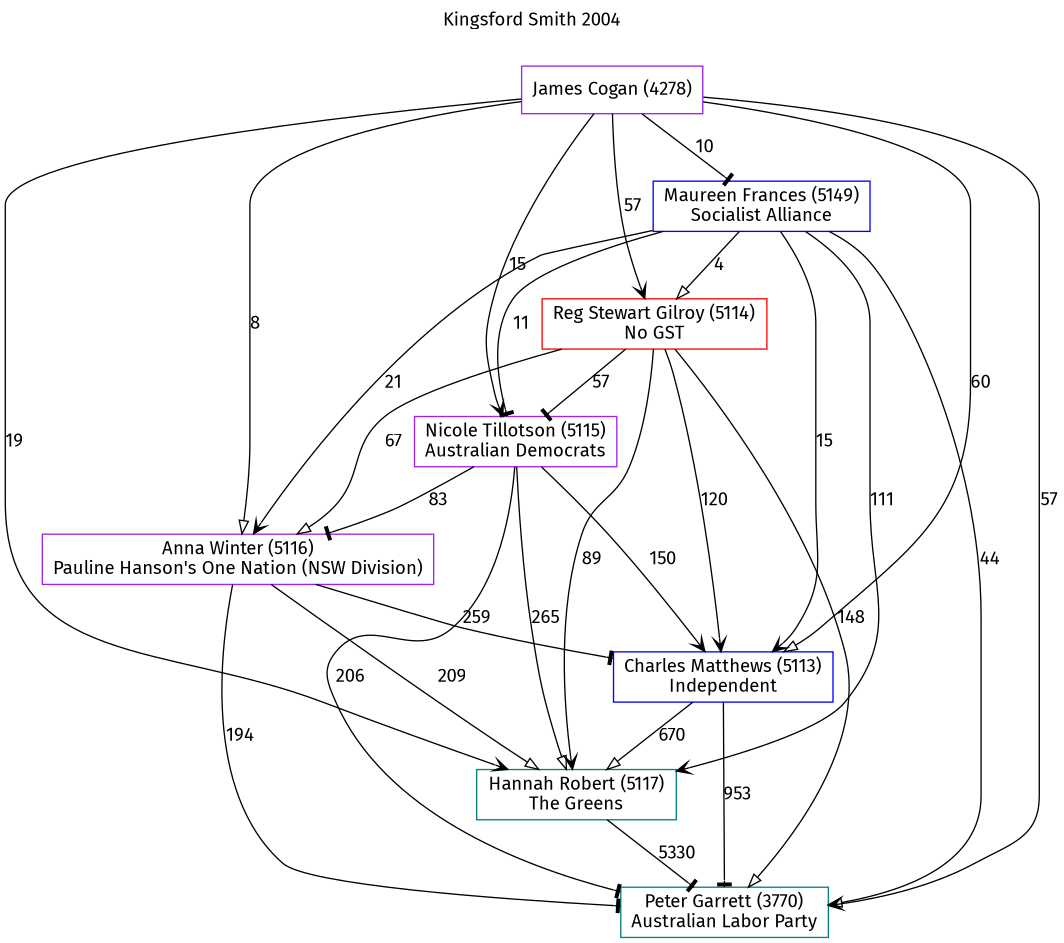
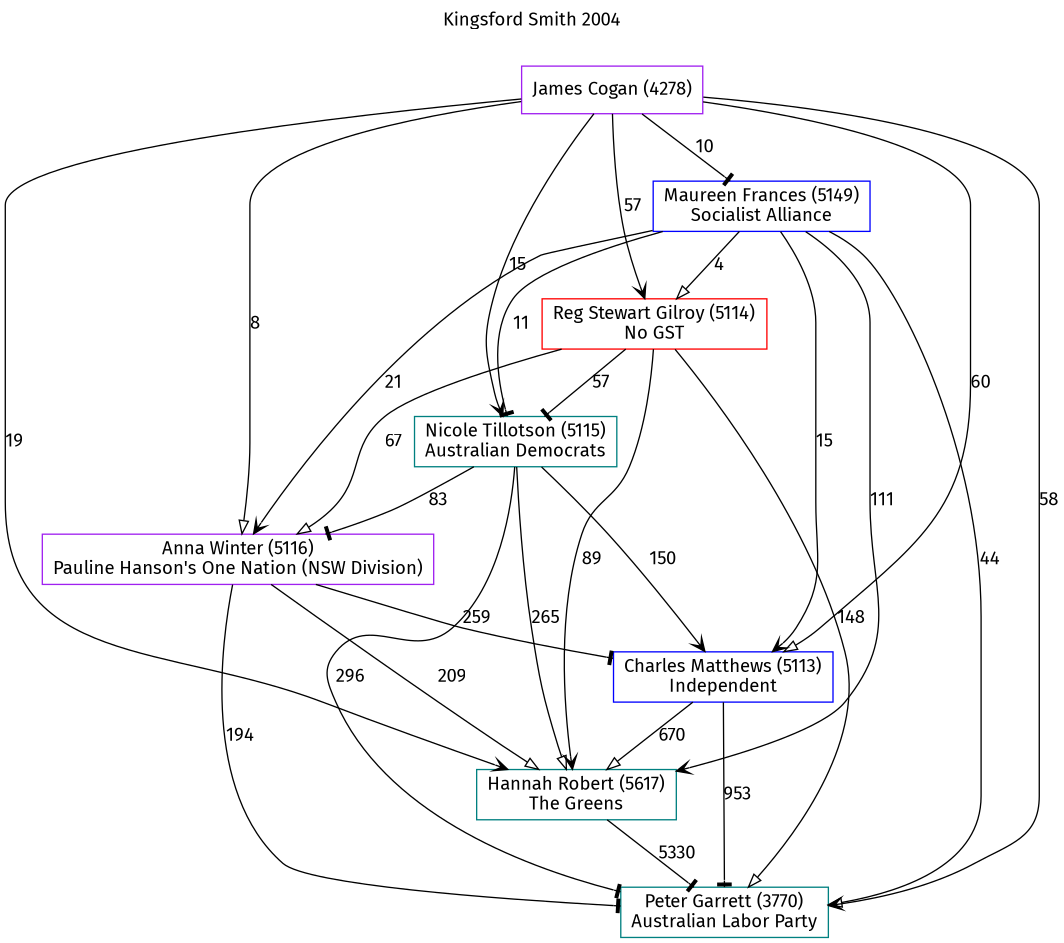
(516, 442) -> (516, 442)
(699, 492) -> none
(1049, 500) -> (1049, 500)
(350, 677) -> (350, 677)
(576, 795) -> (576, 795)
